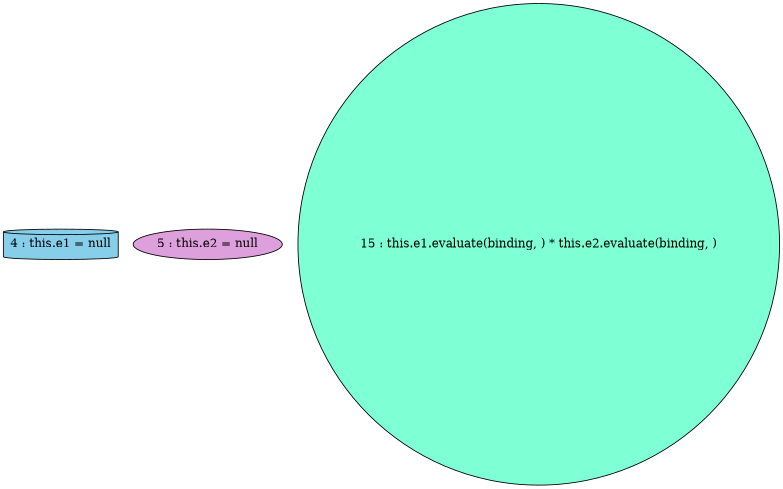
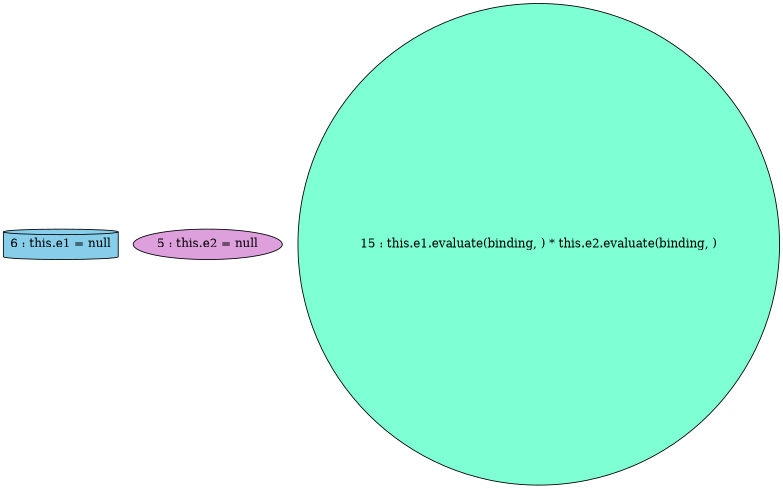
(61, 244) -> (61, 244)
